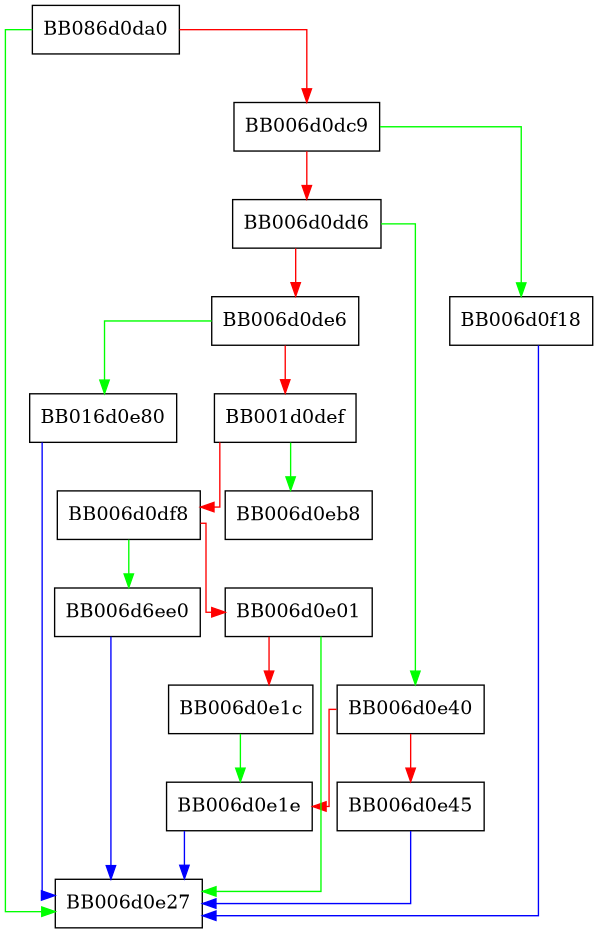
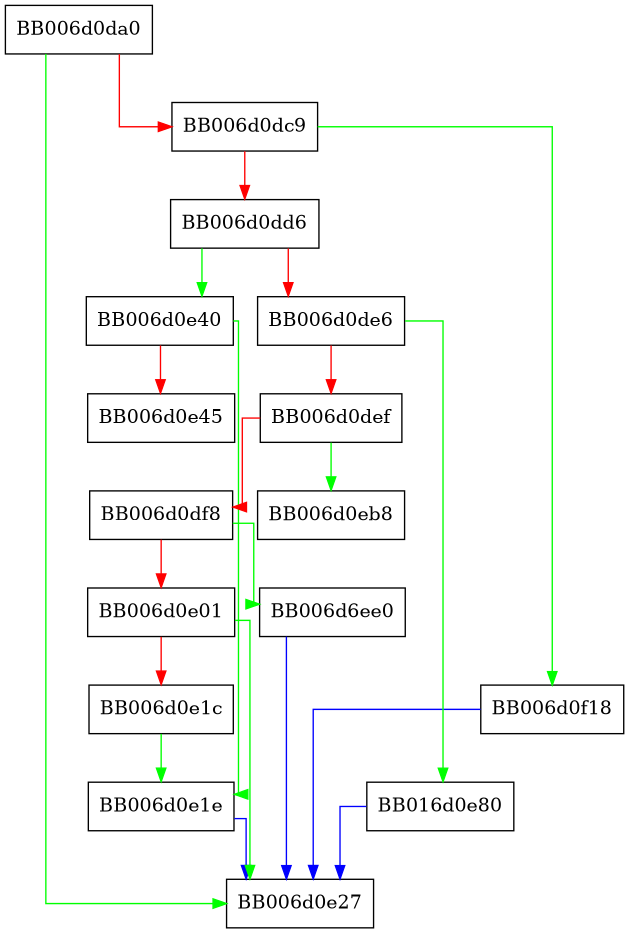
(106, 30) -> (79, 30)
(285, 418) -> (331, 418)
(329, 756) -> (238, 555)
(350, 904) -> none
